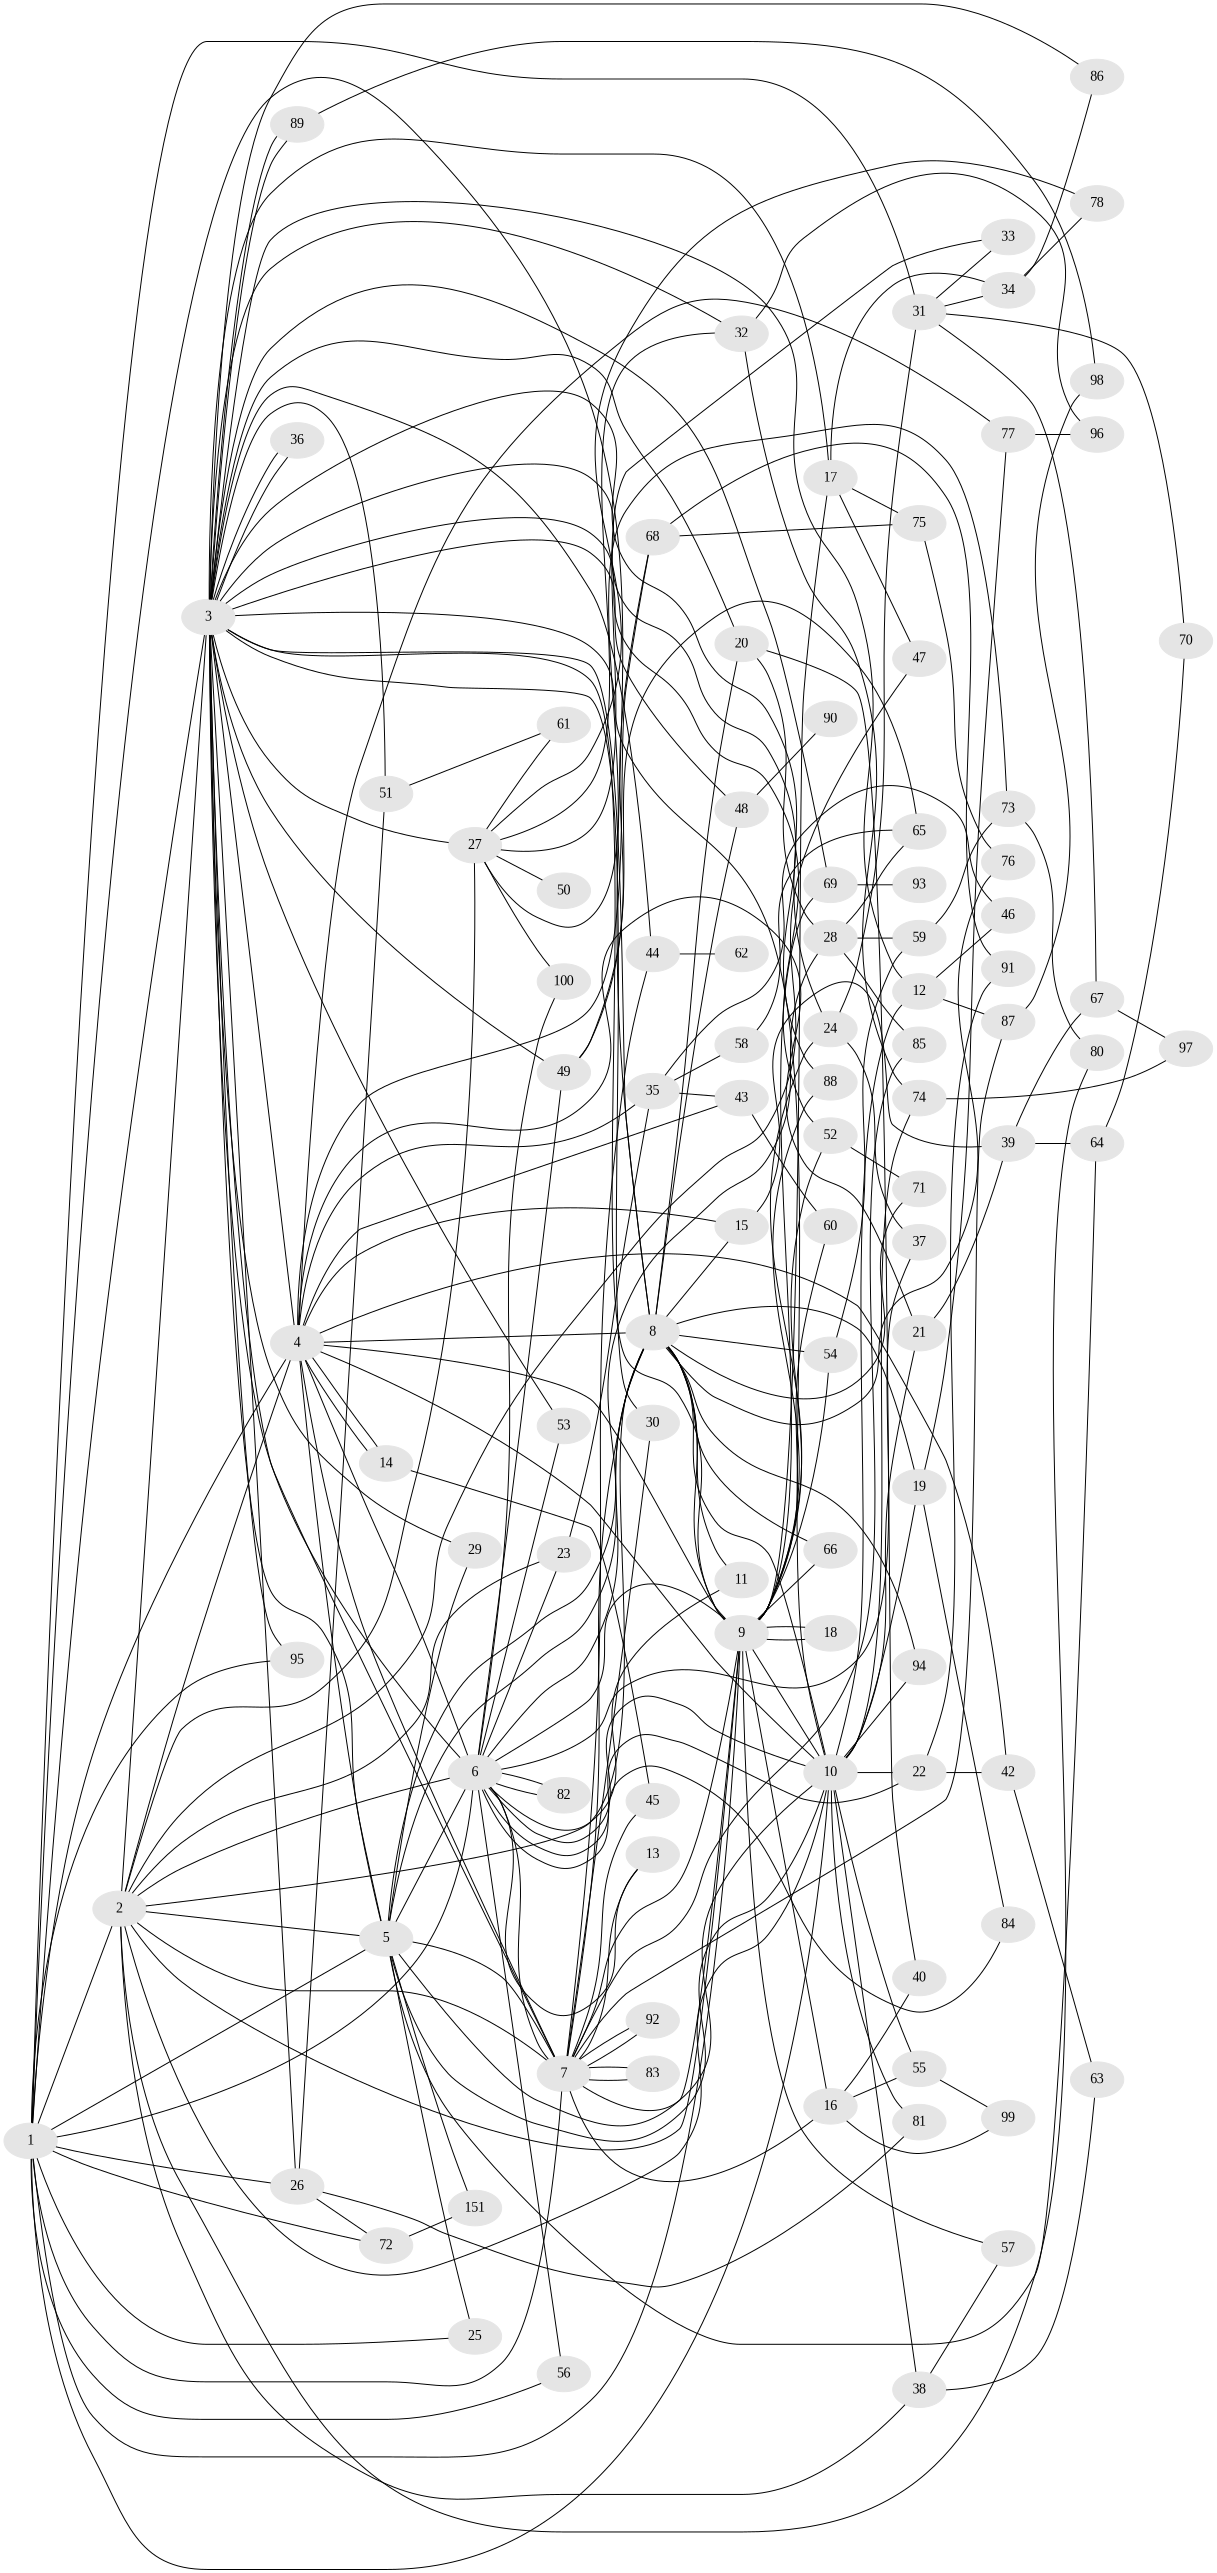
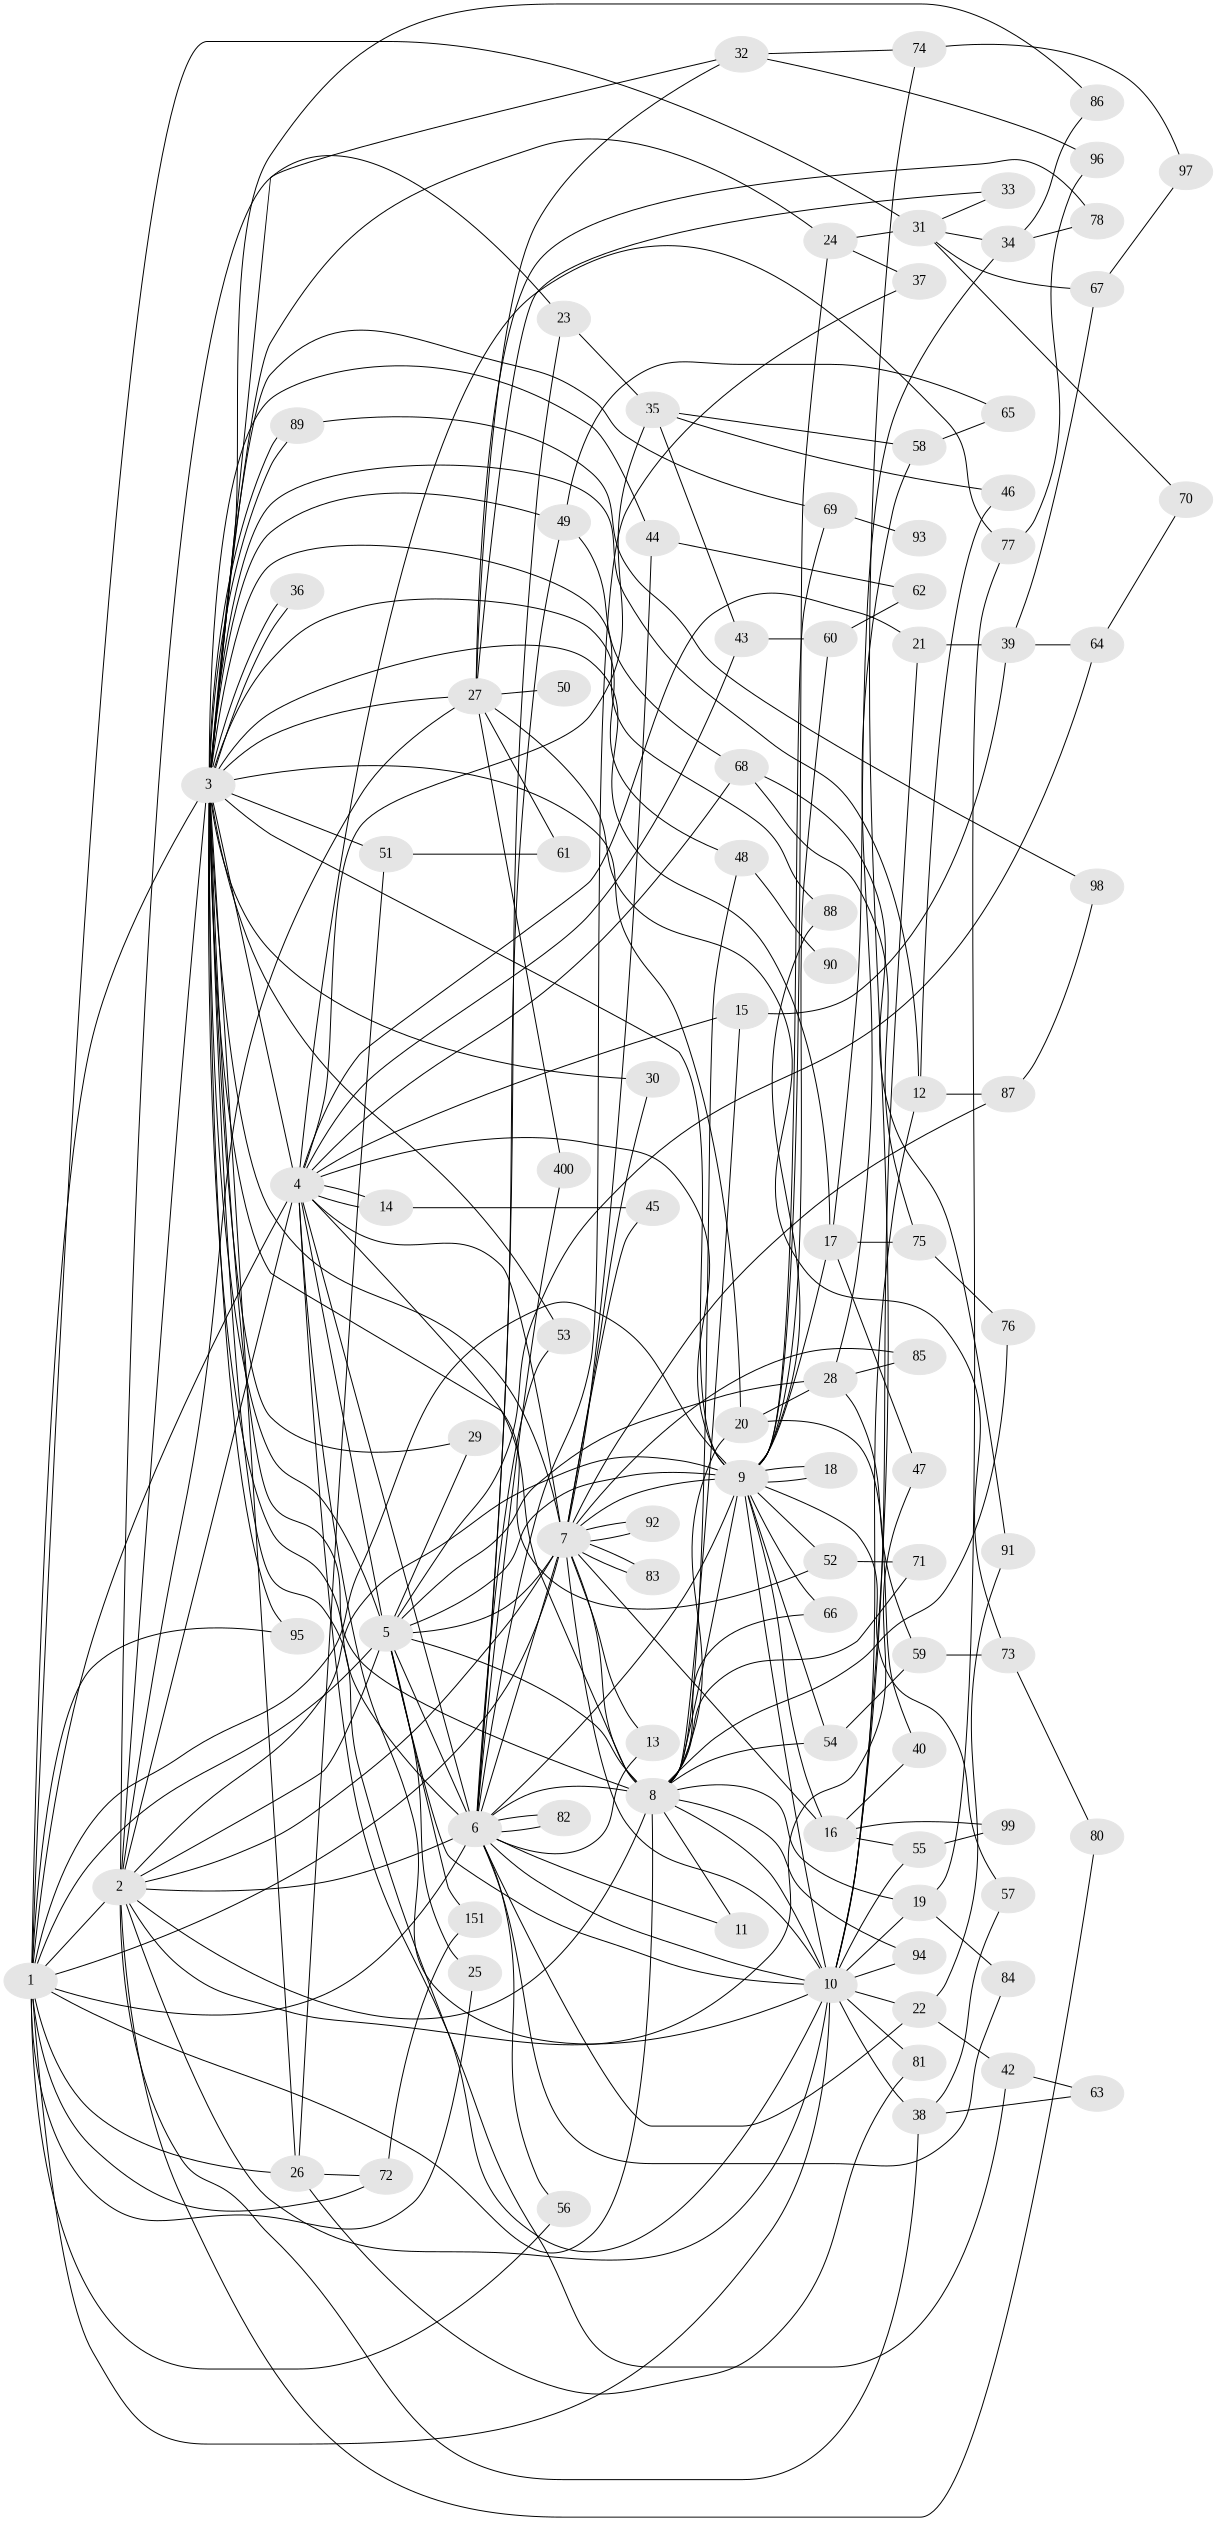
none -> (882, 611)
(882, 872) -> (868, 935)
(564, 982) -> (564, 1170)
